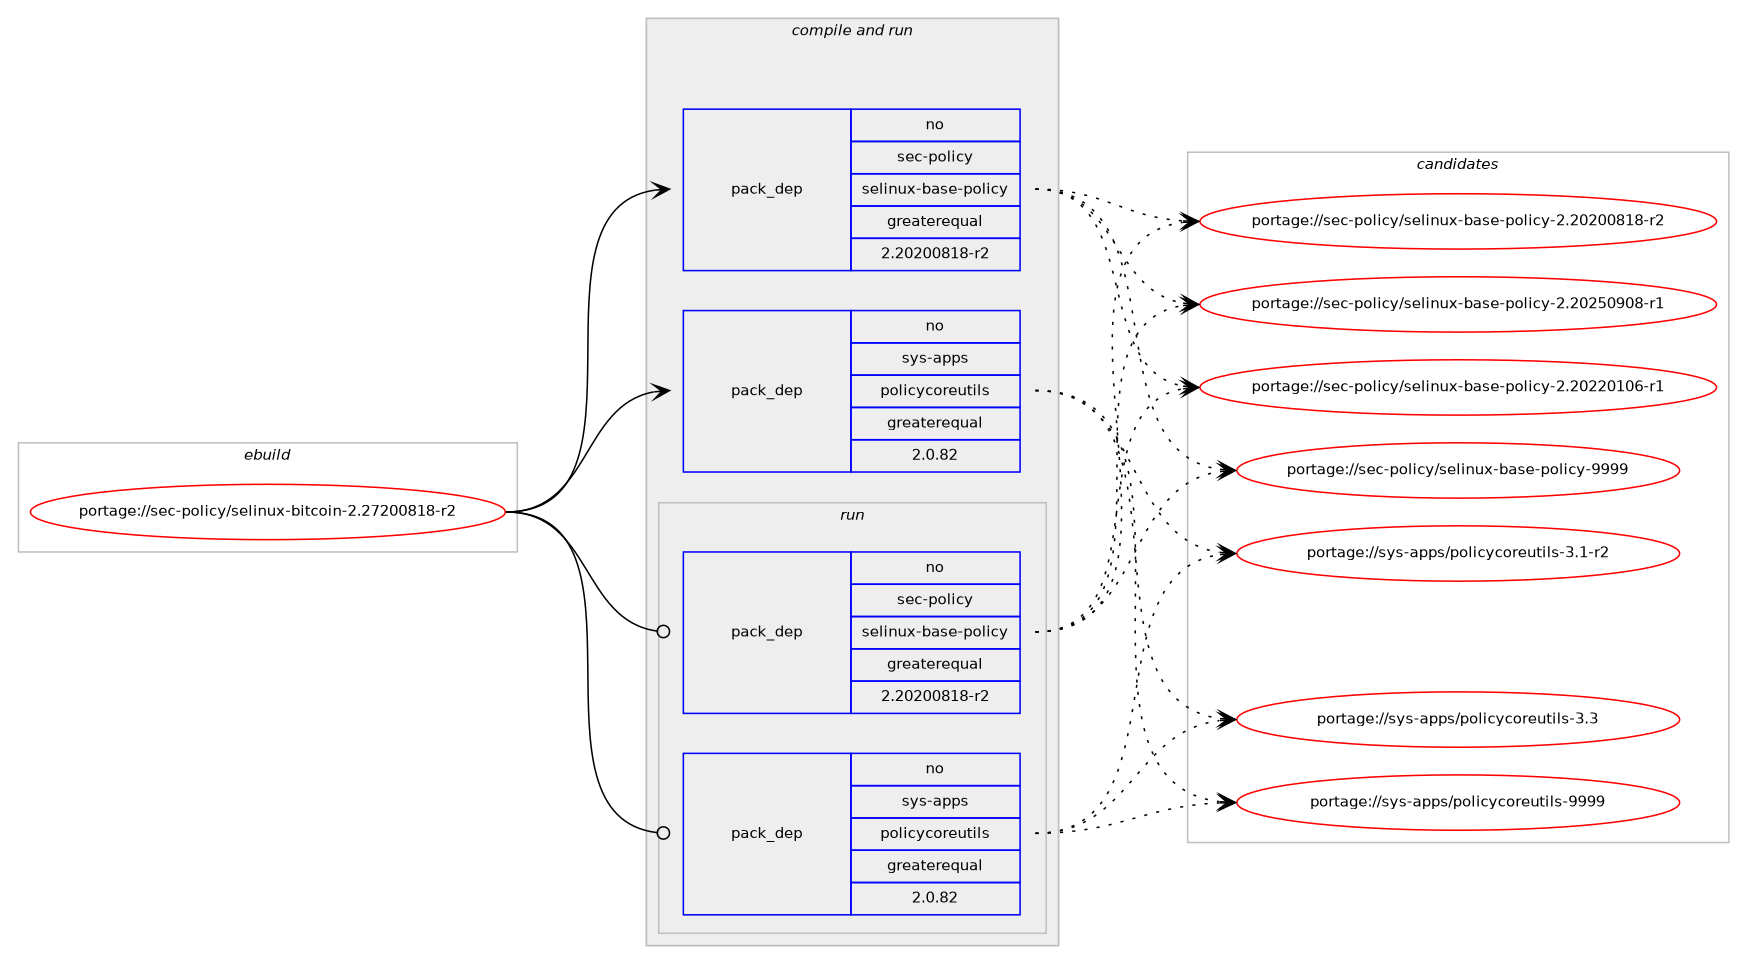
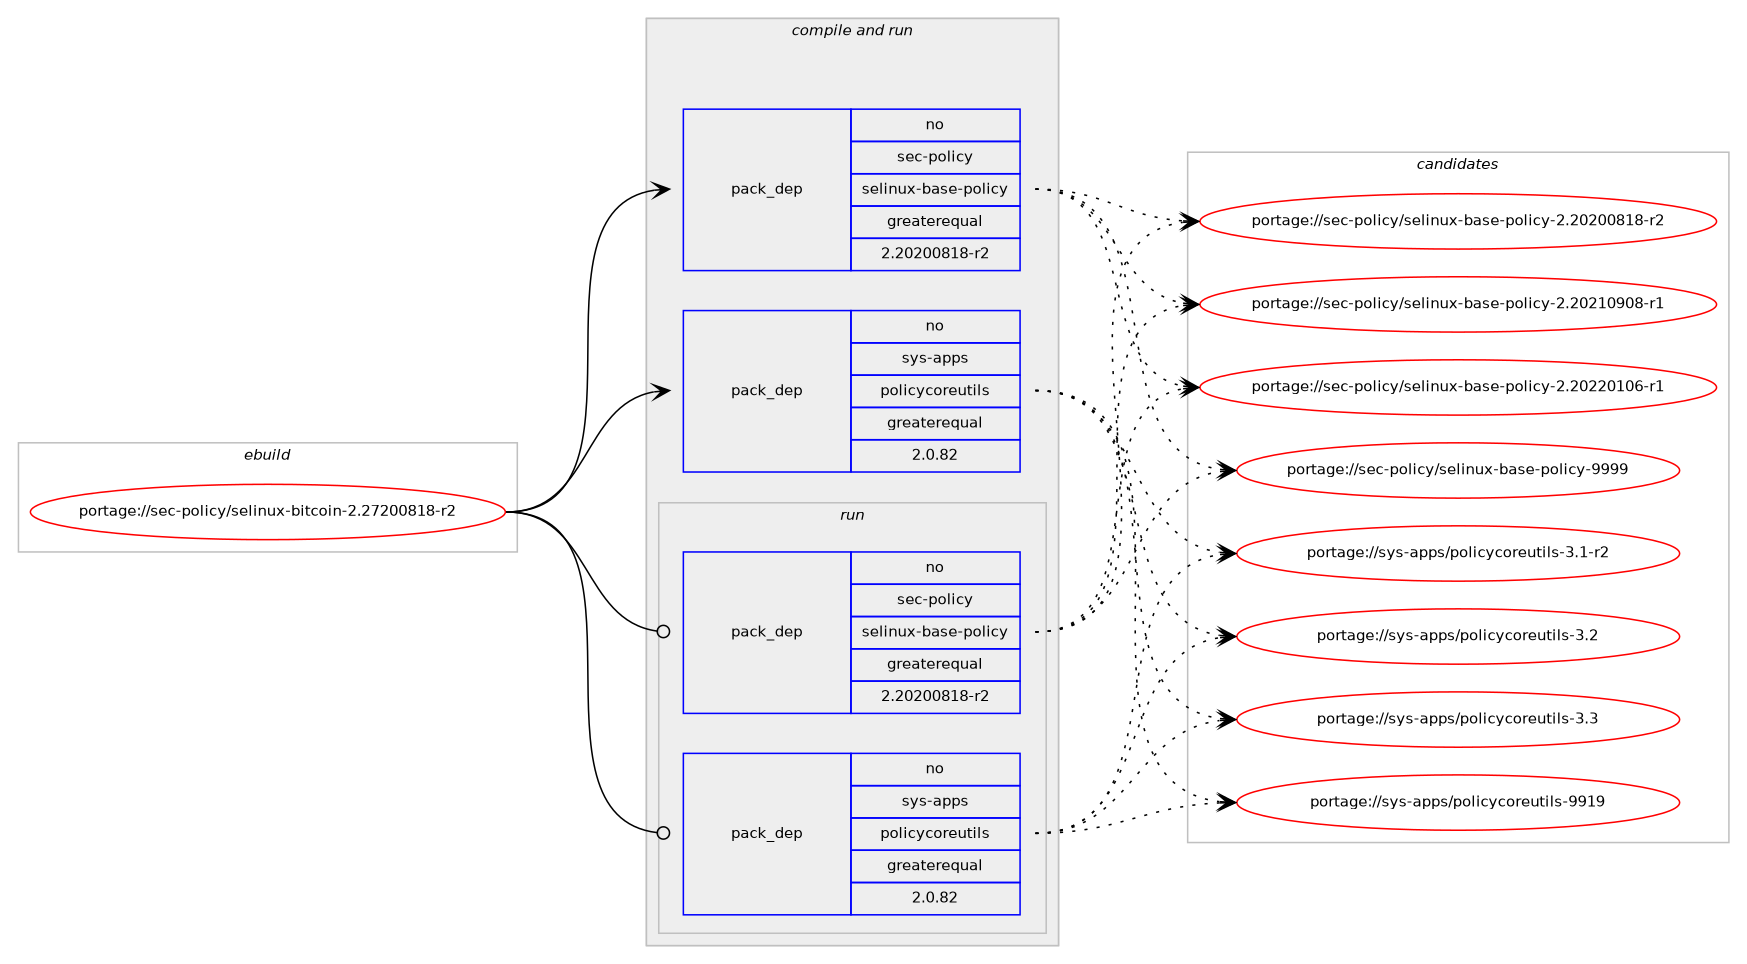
(1458, 304) -> (1458, 304)
none -> (1458, 637)
(1458, 803) -> (1458, 803)
